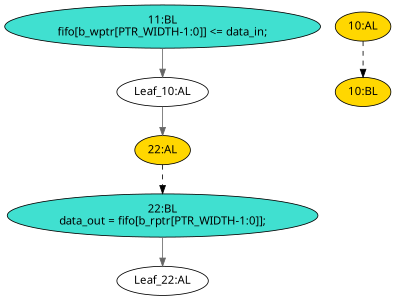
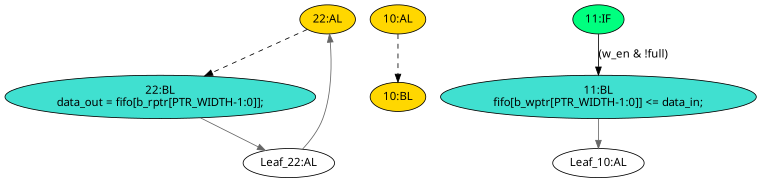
none -> (598, 19)
(163, 117) -> (328, 99)
